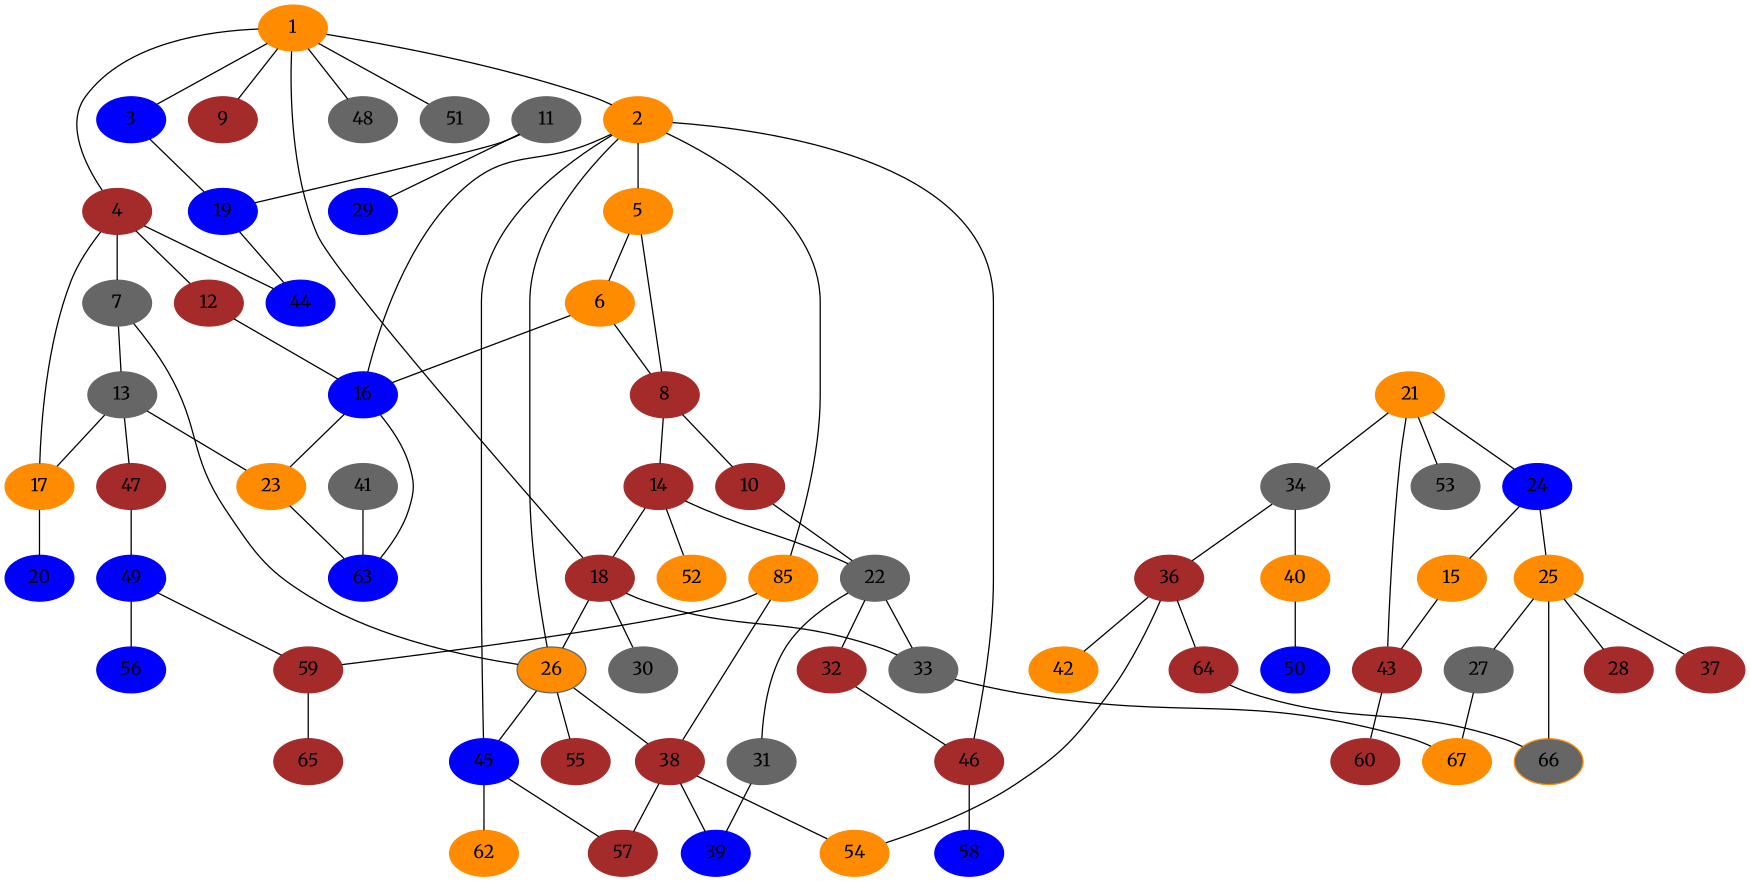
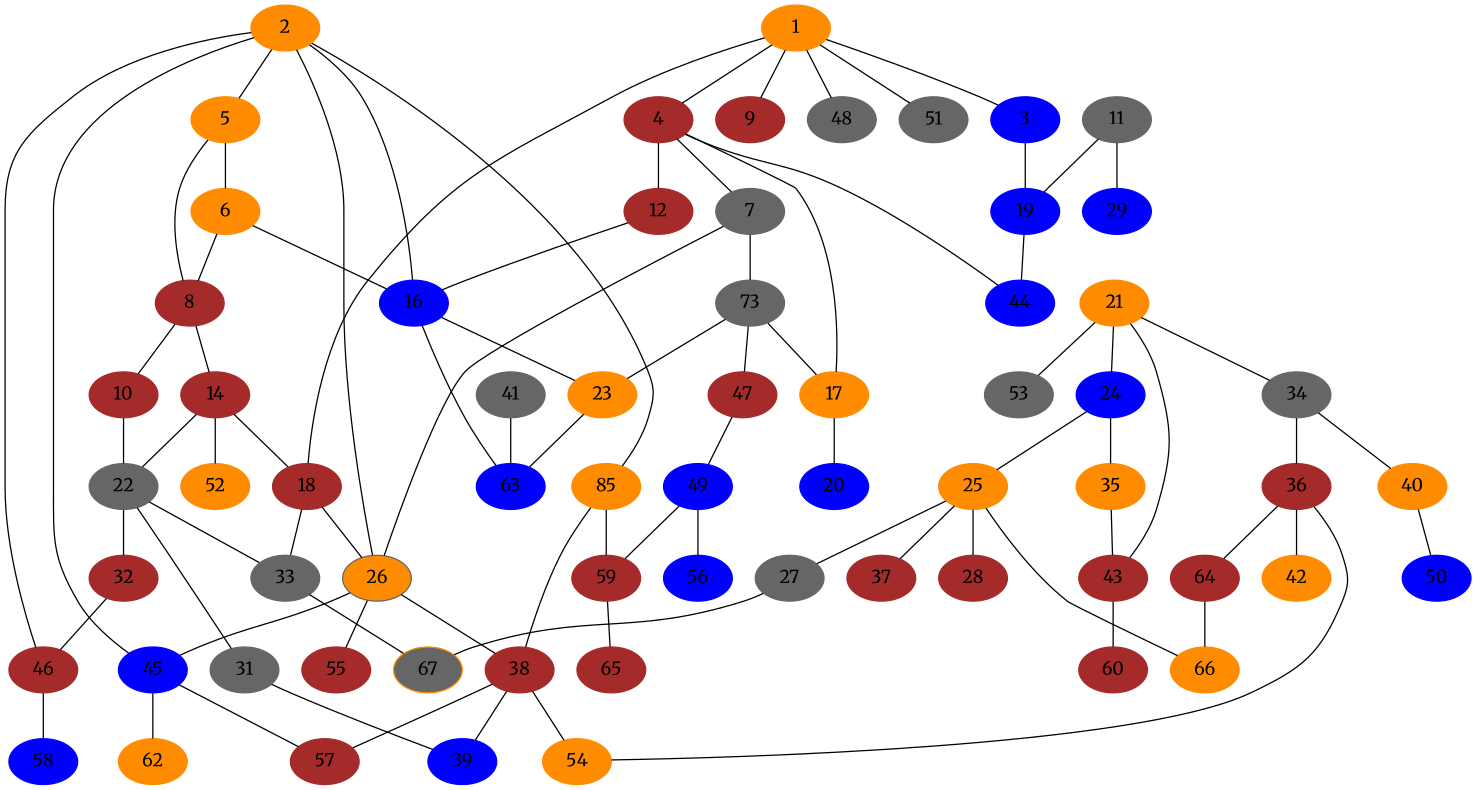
(471, 63) -> none
(122, 395) -> (750, 303)
(1452, 578) -> (1111, 487)
(643, 670) -> none
(1457, 762) -> (428, 670)
(1549, 762) -> (1205, 670)
